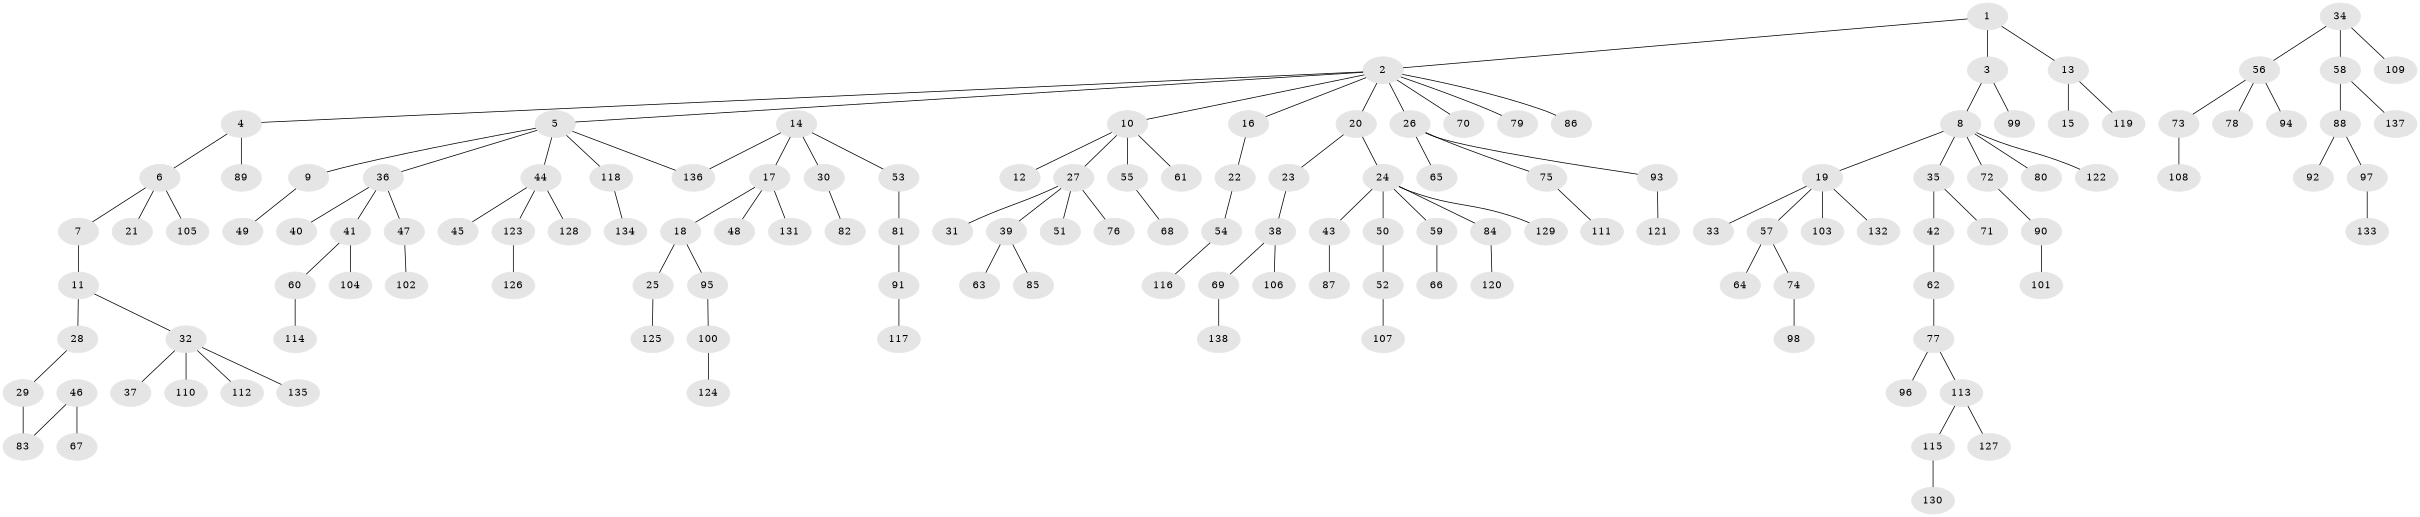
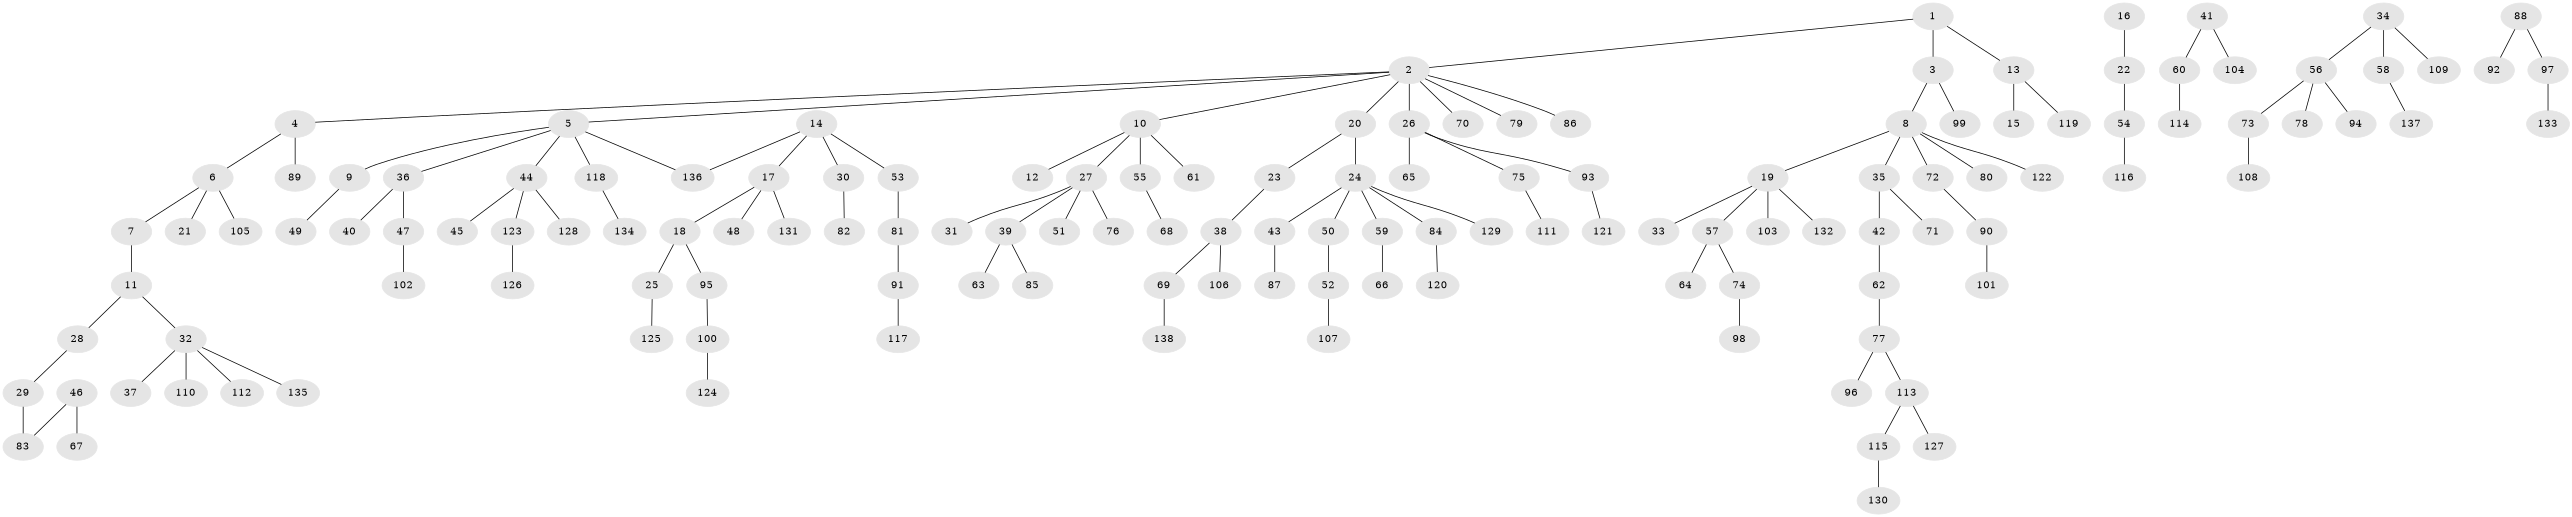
(1316, 97) -> none
(2340, 97) -> none
(367, 205) -> none
